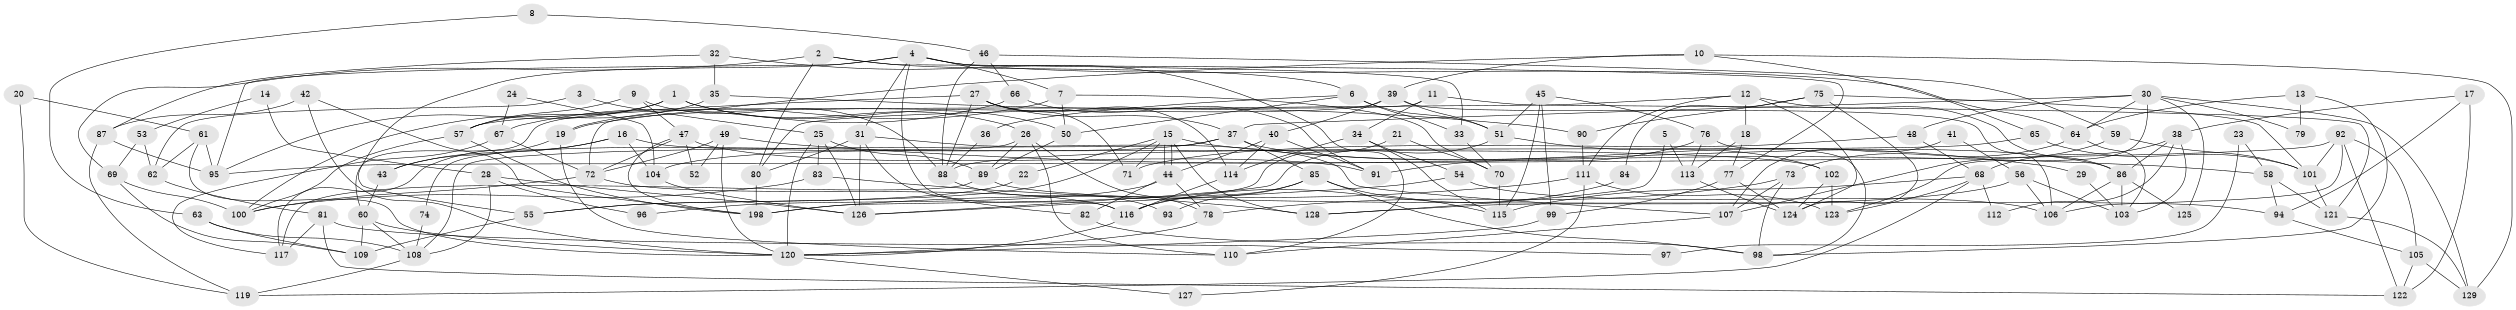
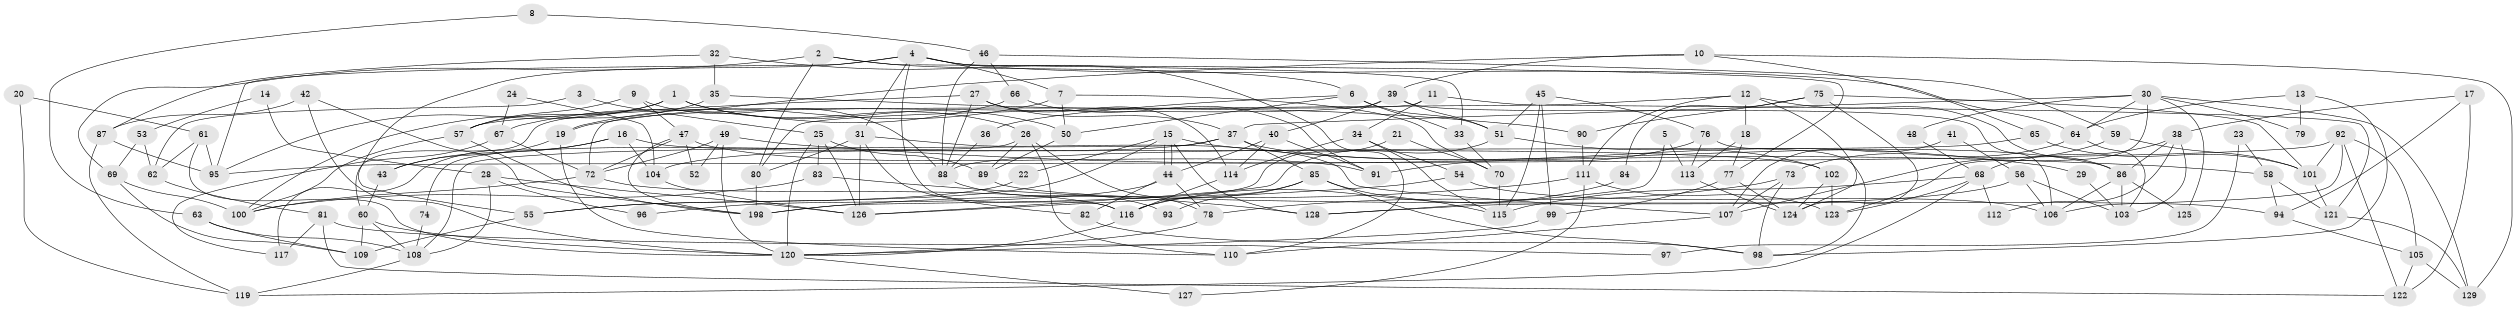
(1128, 175) -> none
(614, 186) -> none
